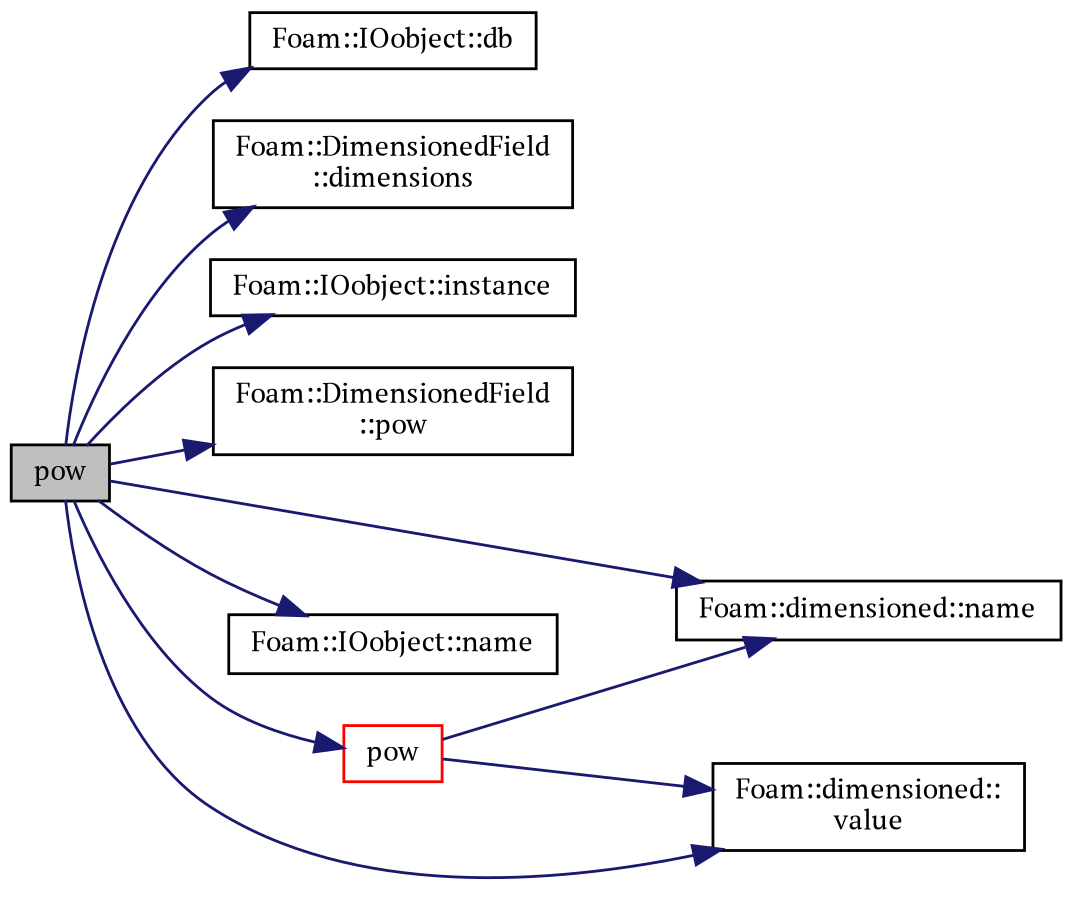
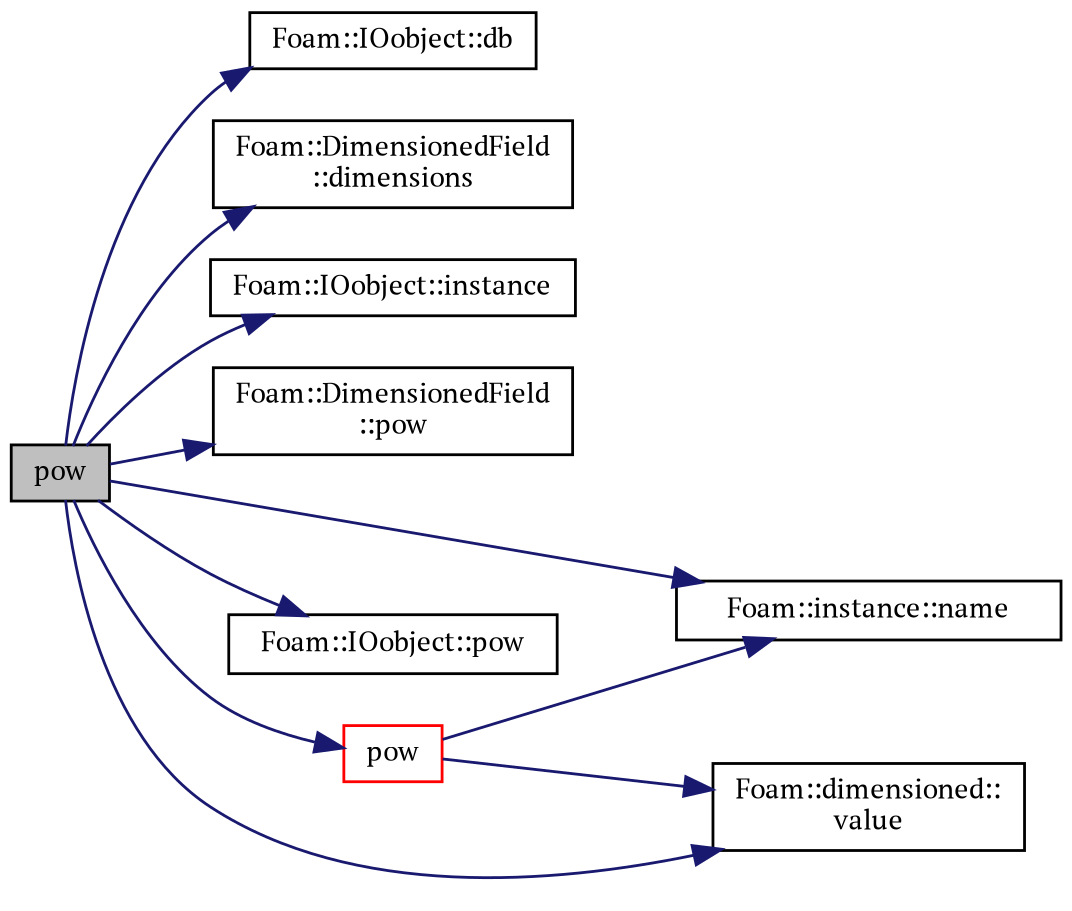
(869, 611) -> (869, 611)
(393, 644) -> (393, 644)
